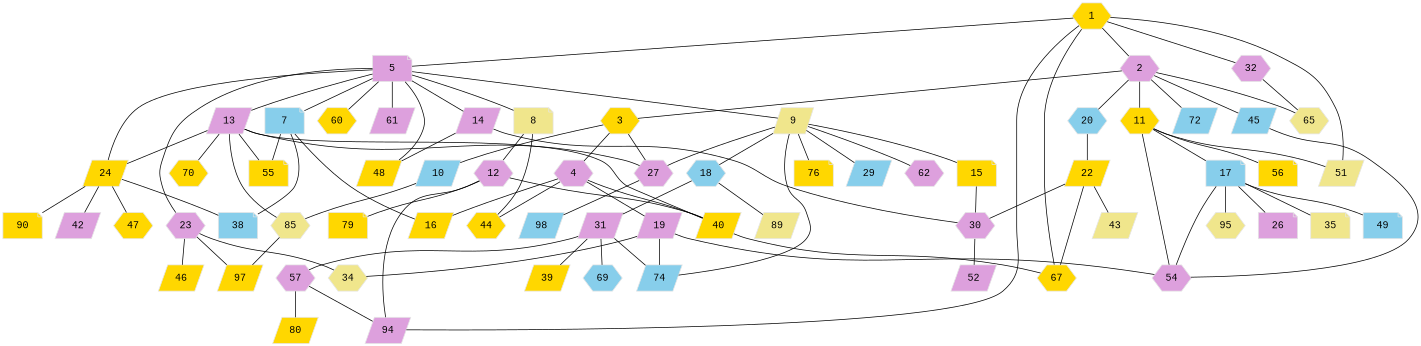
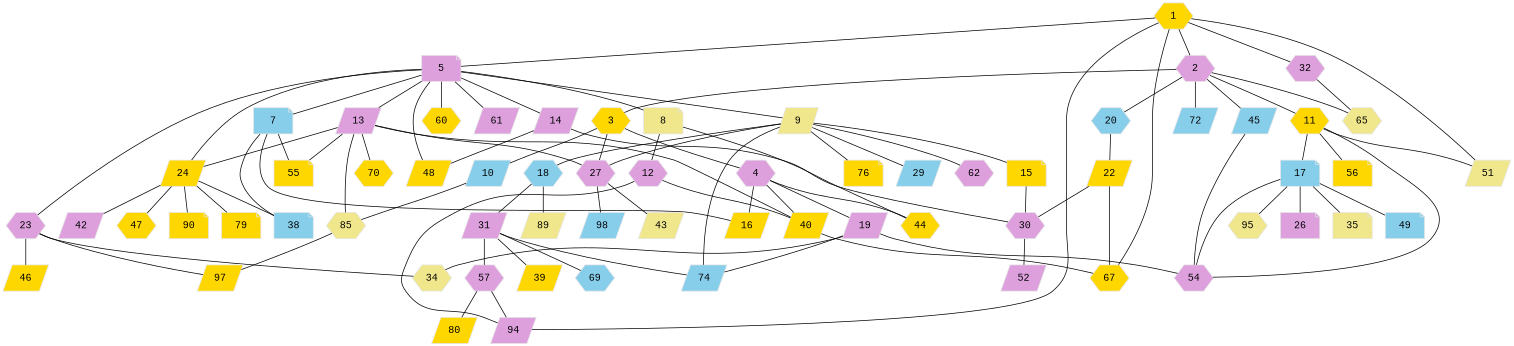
(1101, 199) -> (628, 199)
(401, 205) -> (212, 199)
